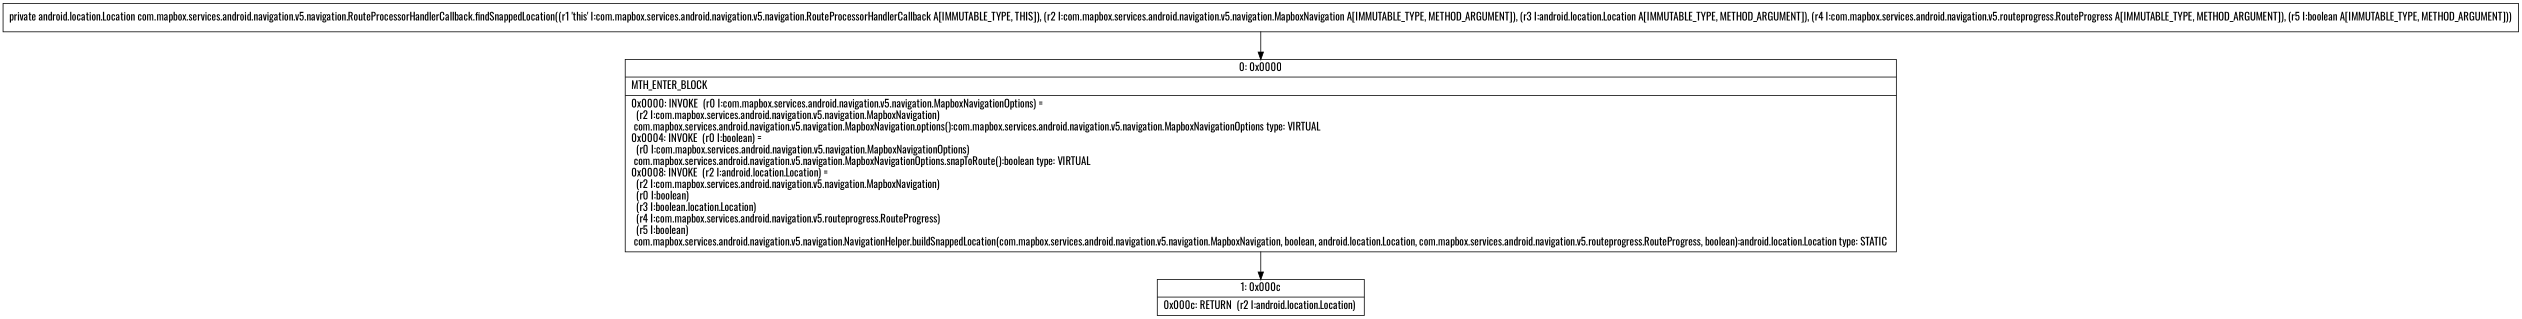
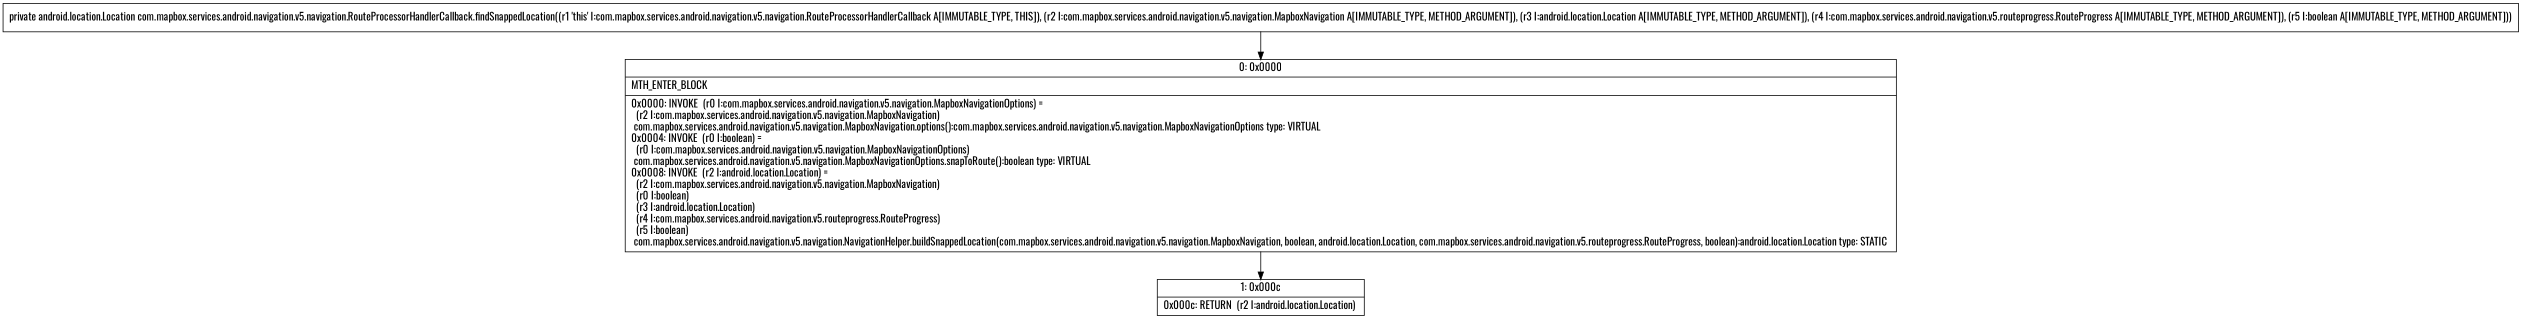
(694, 208) -> (693, 208)
